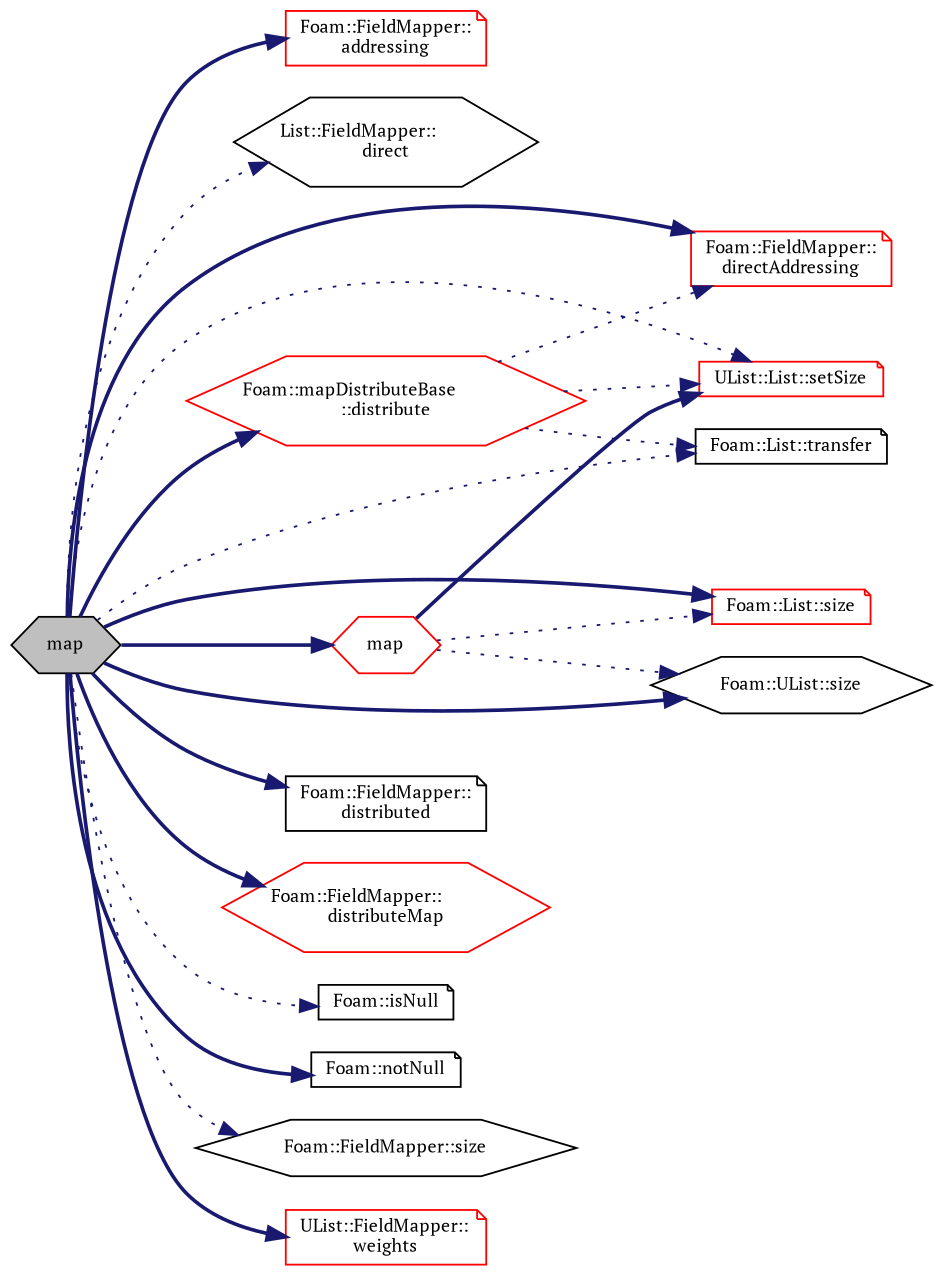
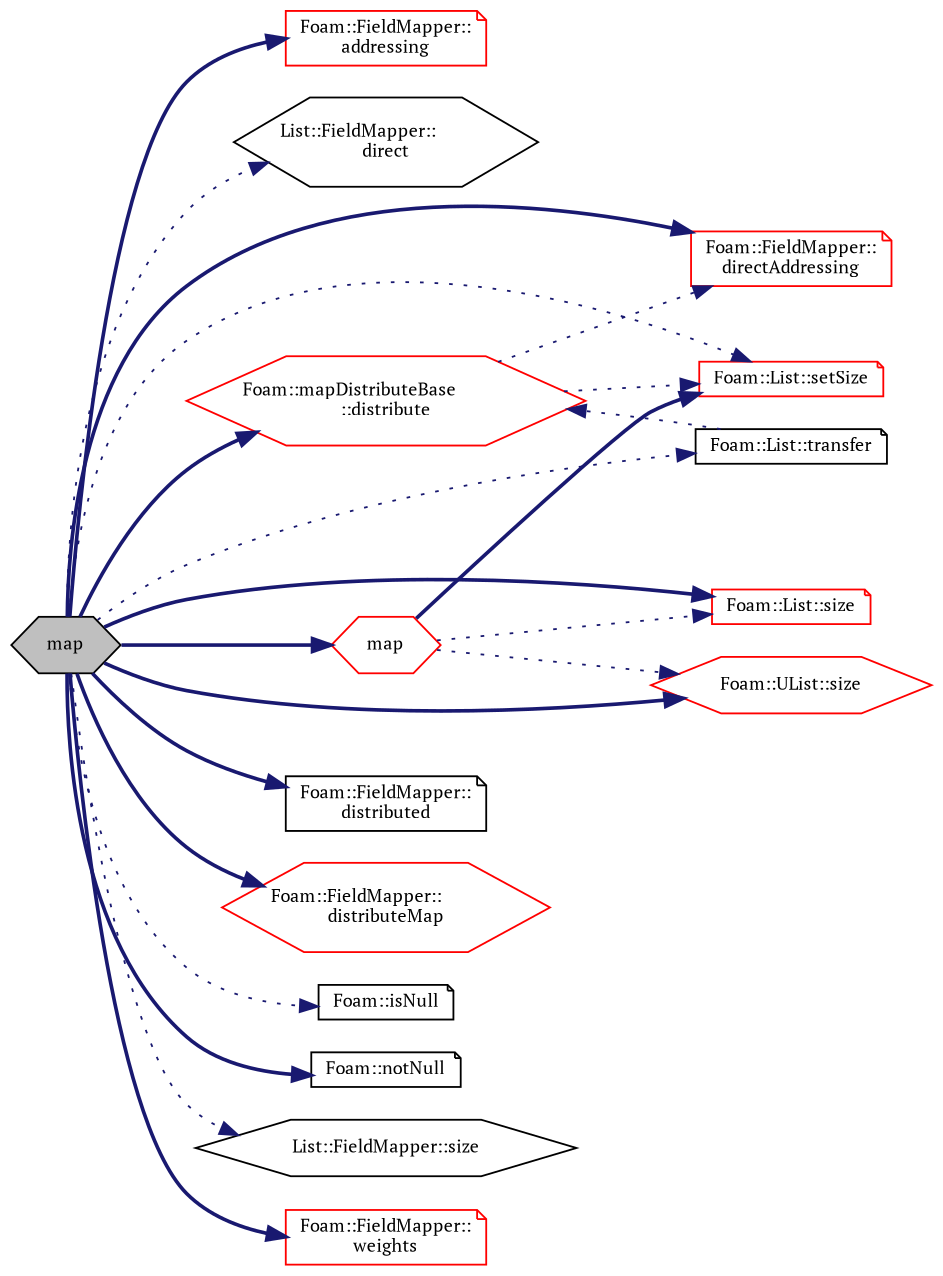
(791, 379) -> (791, 379)
(597, 437) -> (660, 420)
(791, 685) -> (791, 685)
(386, 1148) -> (386, 1148)
(386, 1237) -> (386, 1237)
